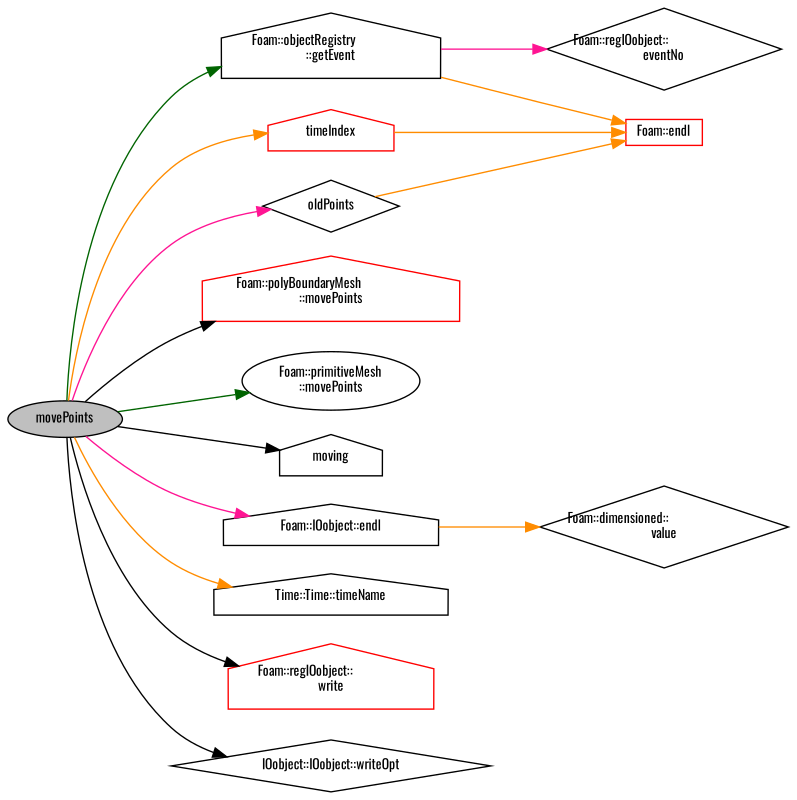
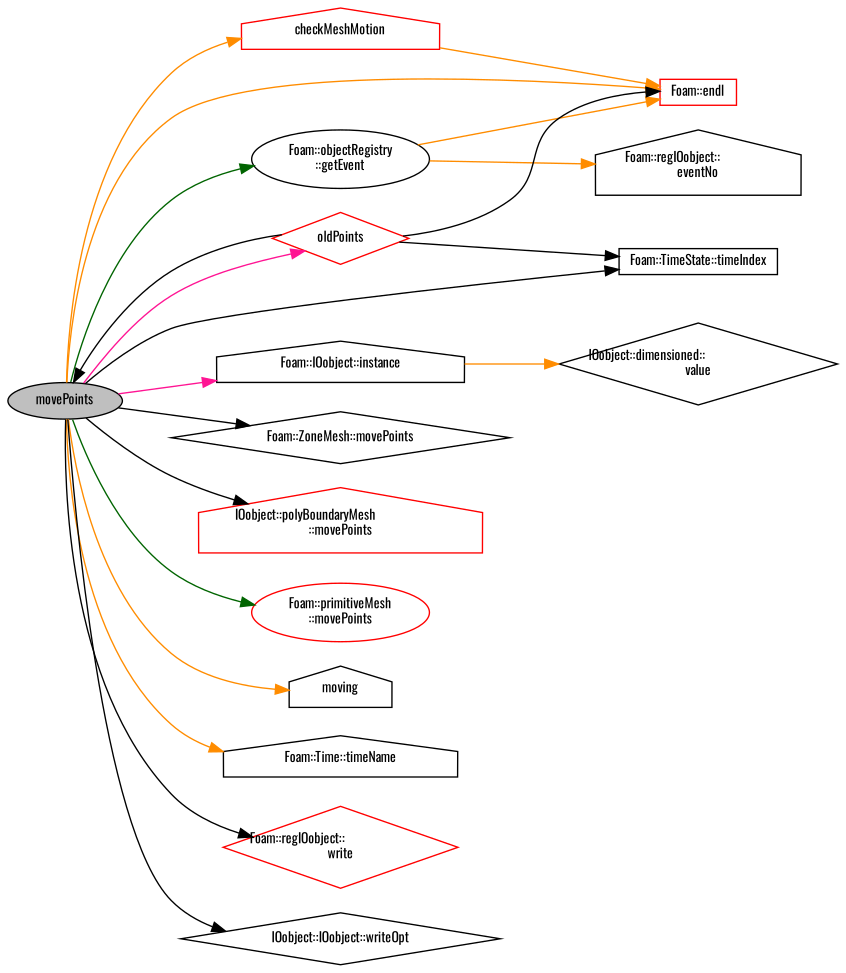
(331, 49) -> (341, 159)
(487, 49) -> (506, 162)
(664, 49) -> (698, 166)
none -> (260, 89)
(331, 132) -> (341, 31)
(493, 170) -> (529, 177)
(331, 206) -> (341, 238)
none -> (698, 262)
none -> (164, 276)
(331, 292) -> (341, 524)
(331, 381) -> (341, 612)
(192, 437) -> (124, 596)
none -> (341, 438)
(331, 527) -> (341, 364)
(664, 527) -> (698, 364)
(331, 597) -> (341, 759)
(331, 680) -> (341, 847)
